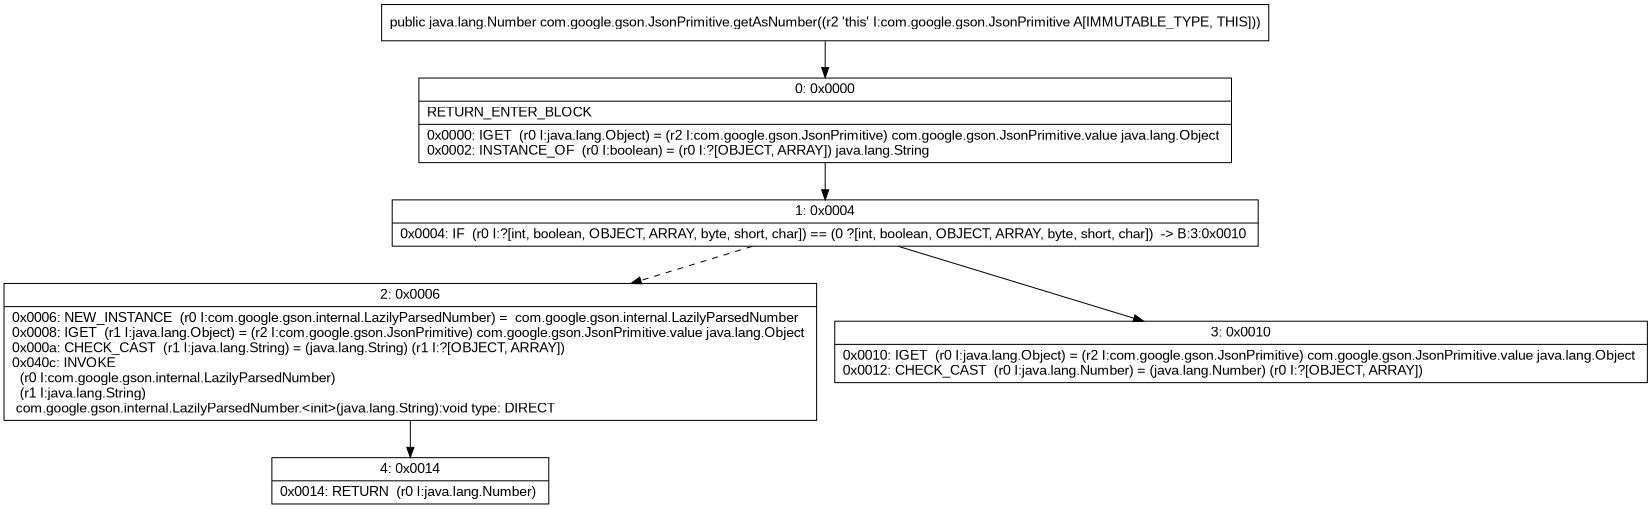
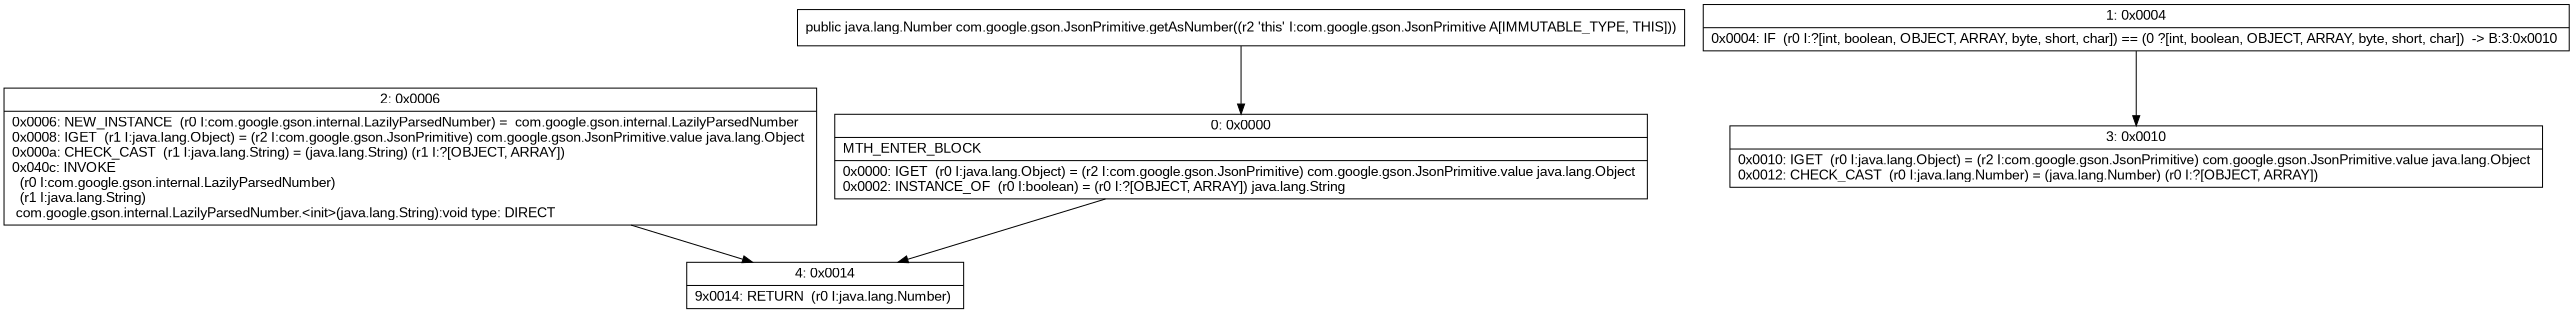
(510, 112) -> (912, 149)
(825, 176) -> (1007, 229)
(697, 263) -> none
(410, 492) -> (825, 297)
